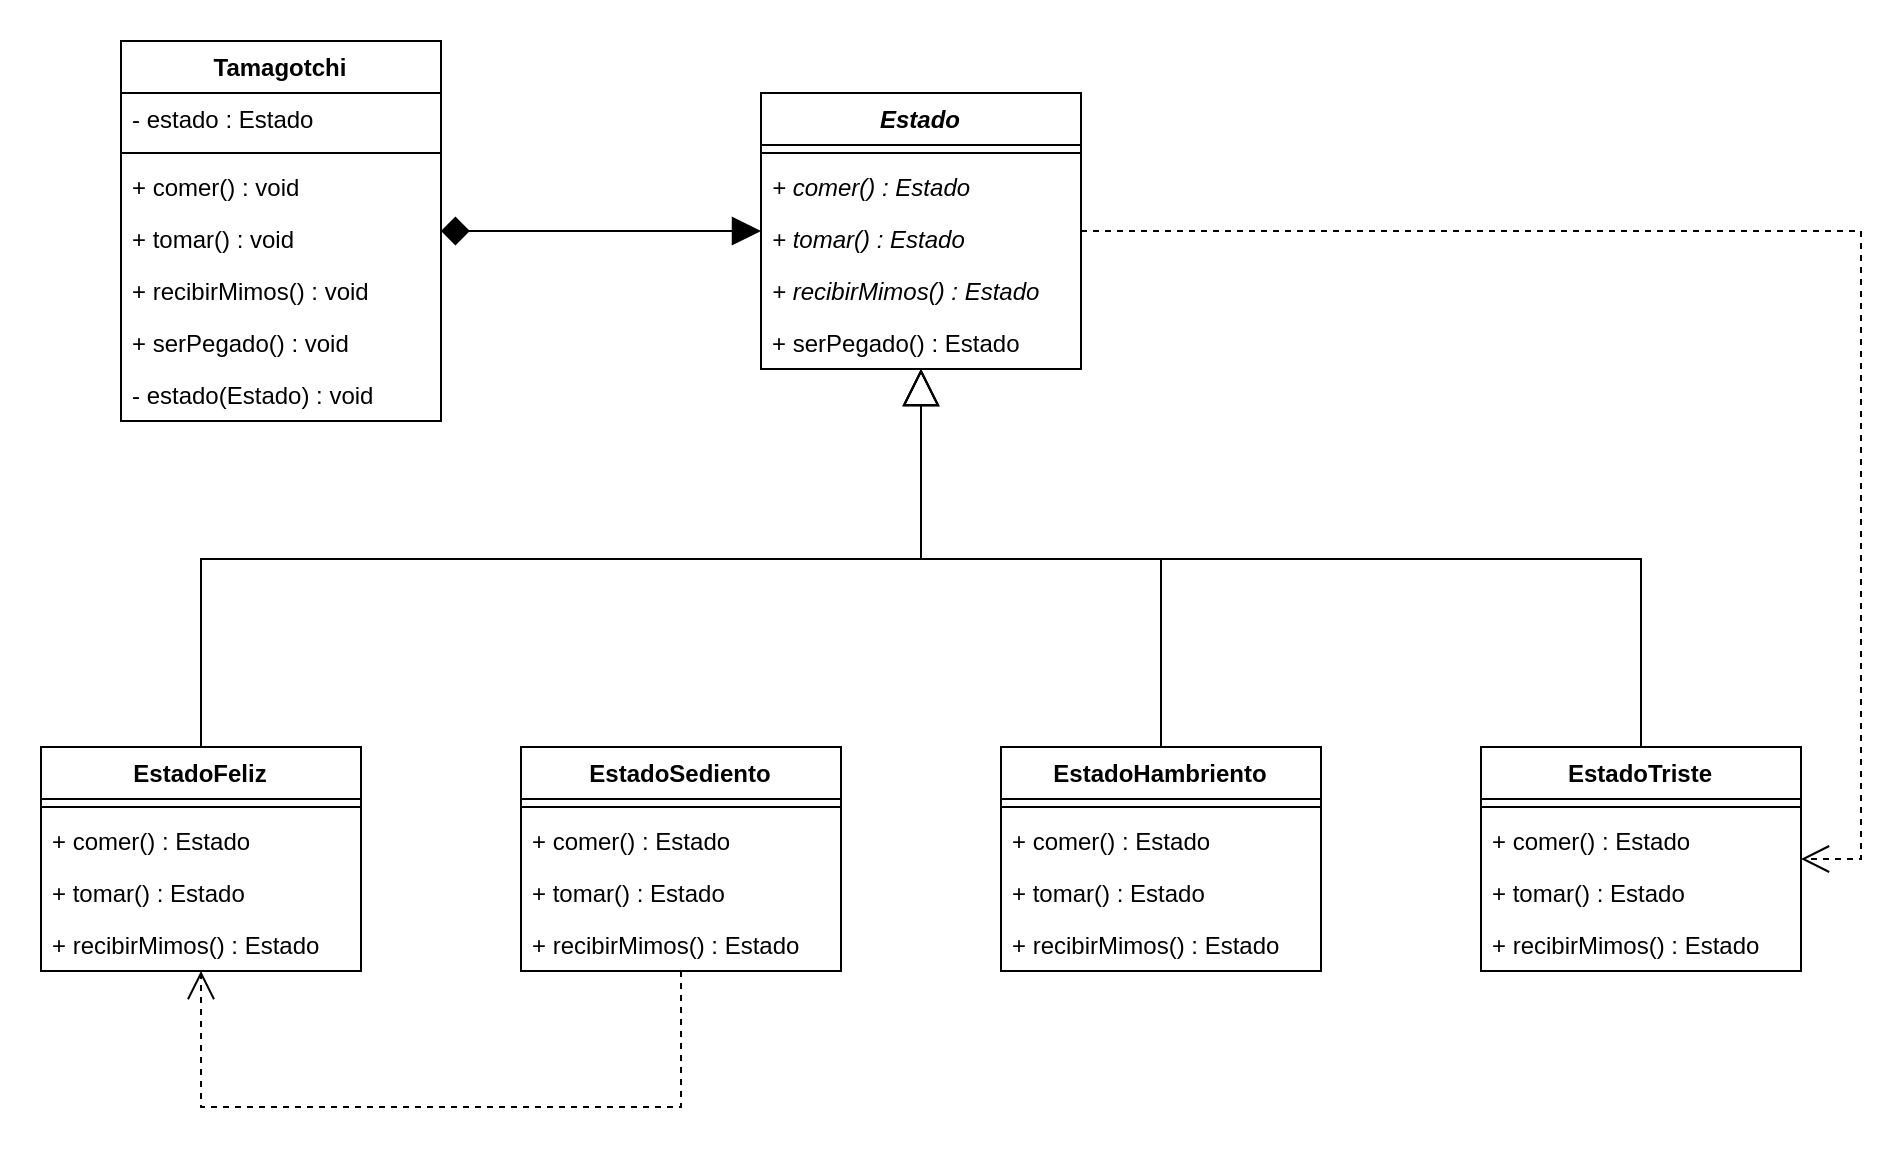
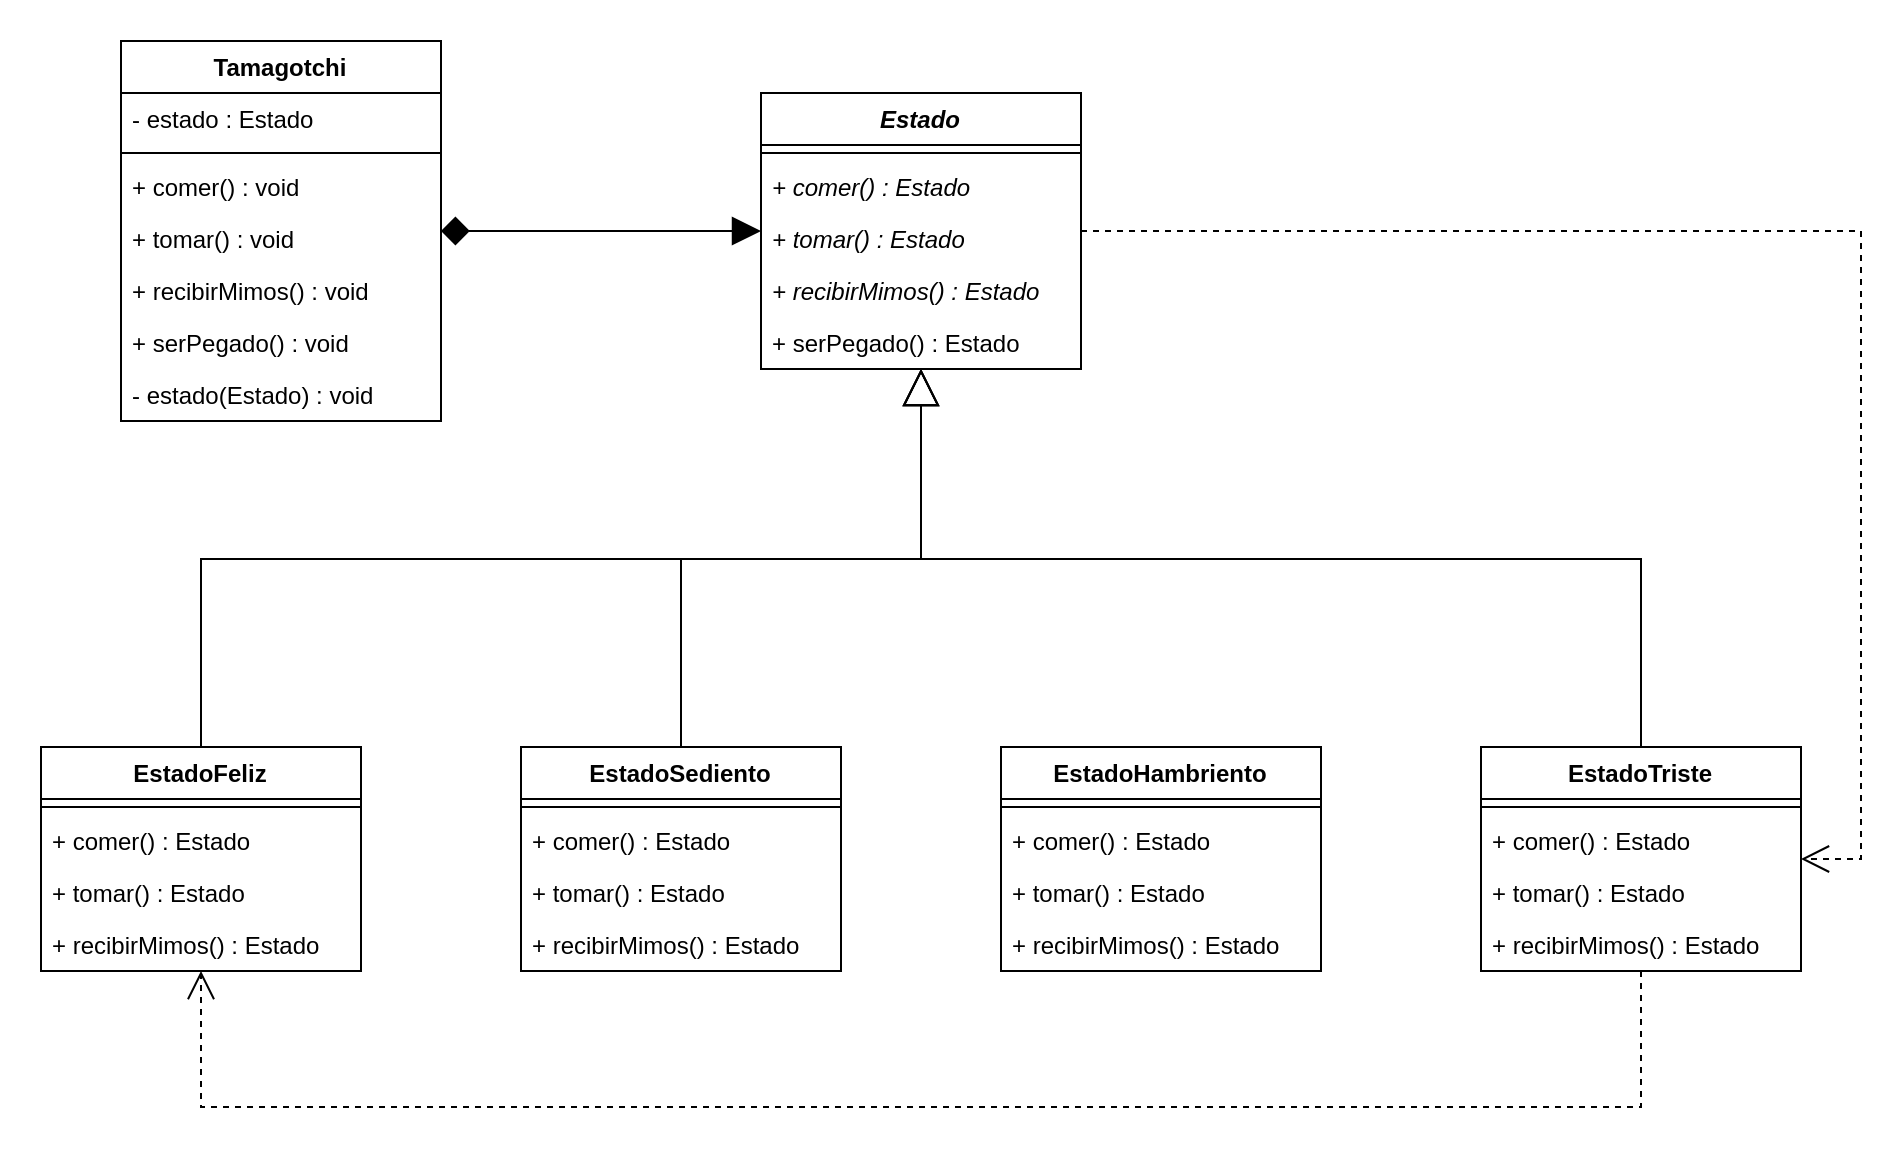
none -> (681, 655)
(1161, 655) -> none
(681, 1038) -> none
none -> (1229, 1107)
